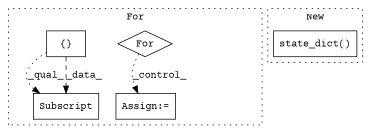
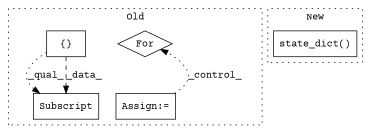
(135, 17) -> (135, 17)
(133, 70) -> (187, 71)
